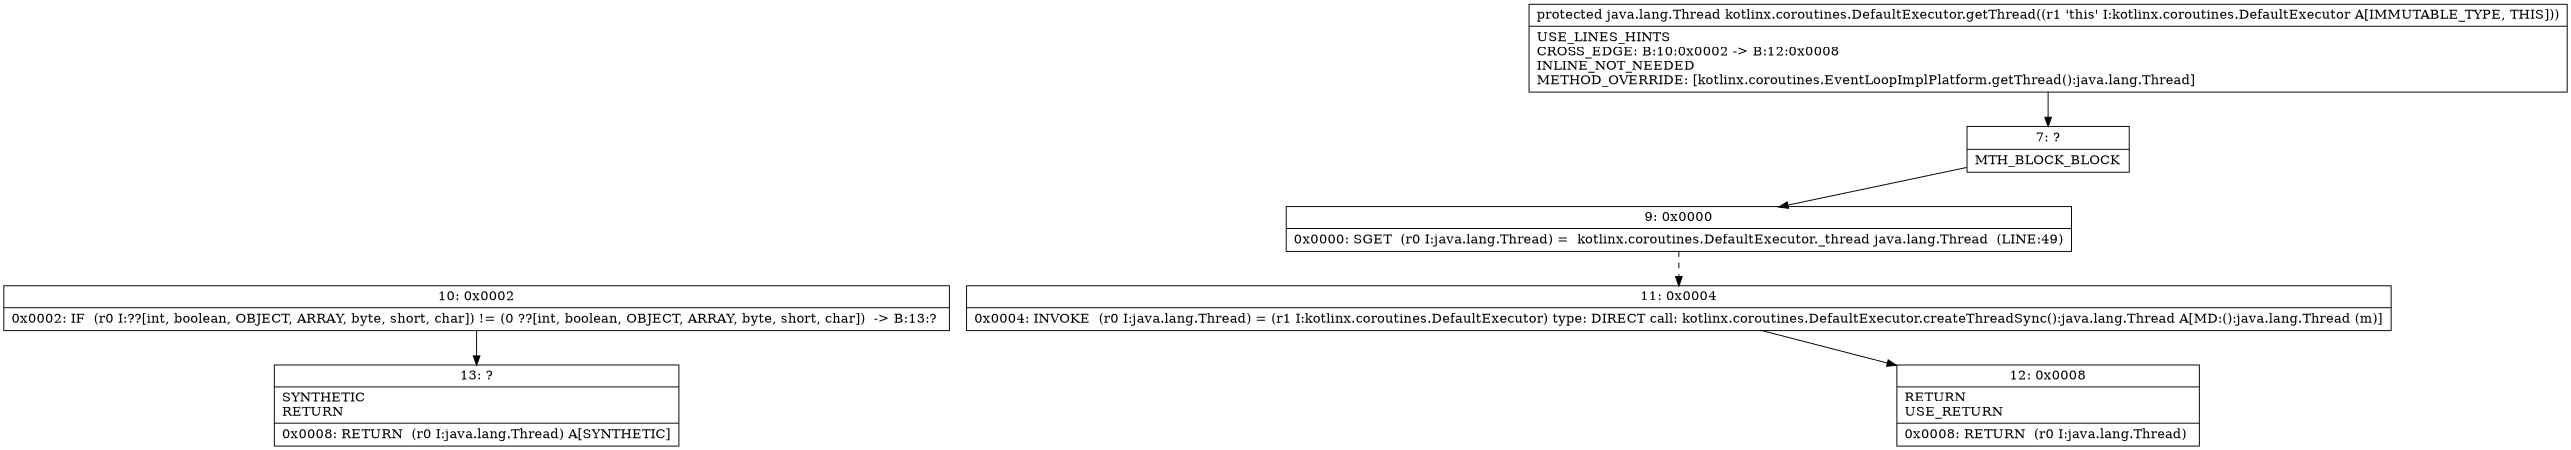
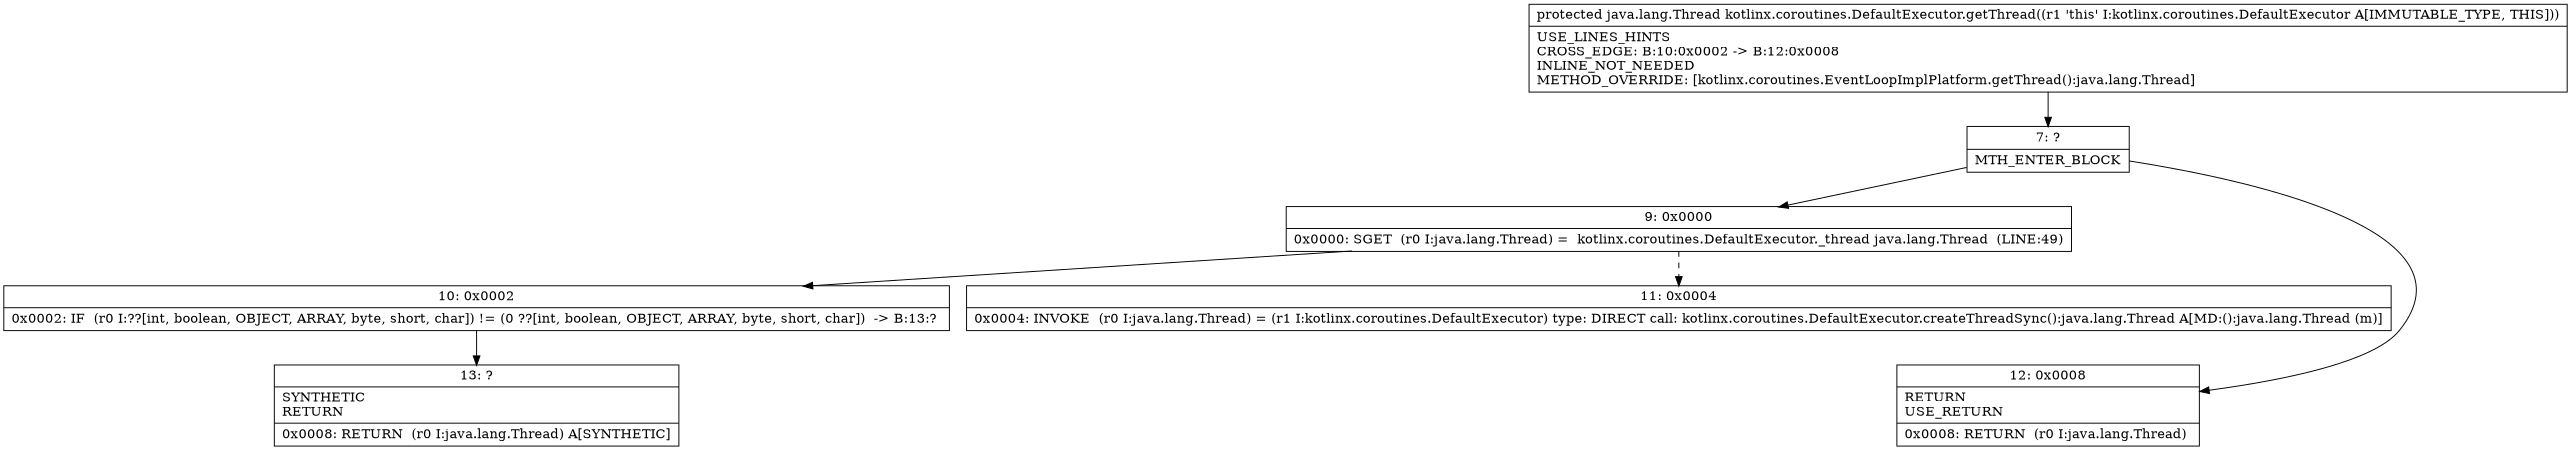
(2048, 160) -> (2048, 160)
none -> (1082, 268)
(1824, 347) -> (2398, 254)
